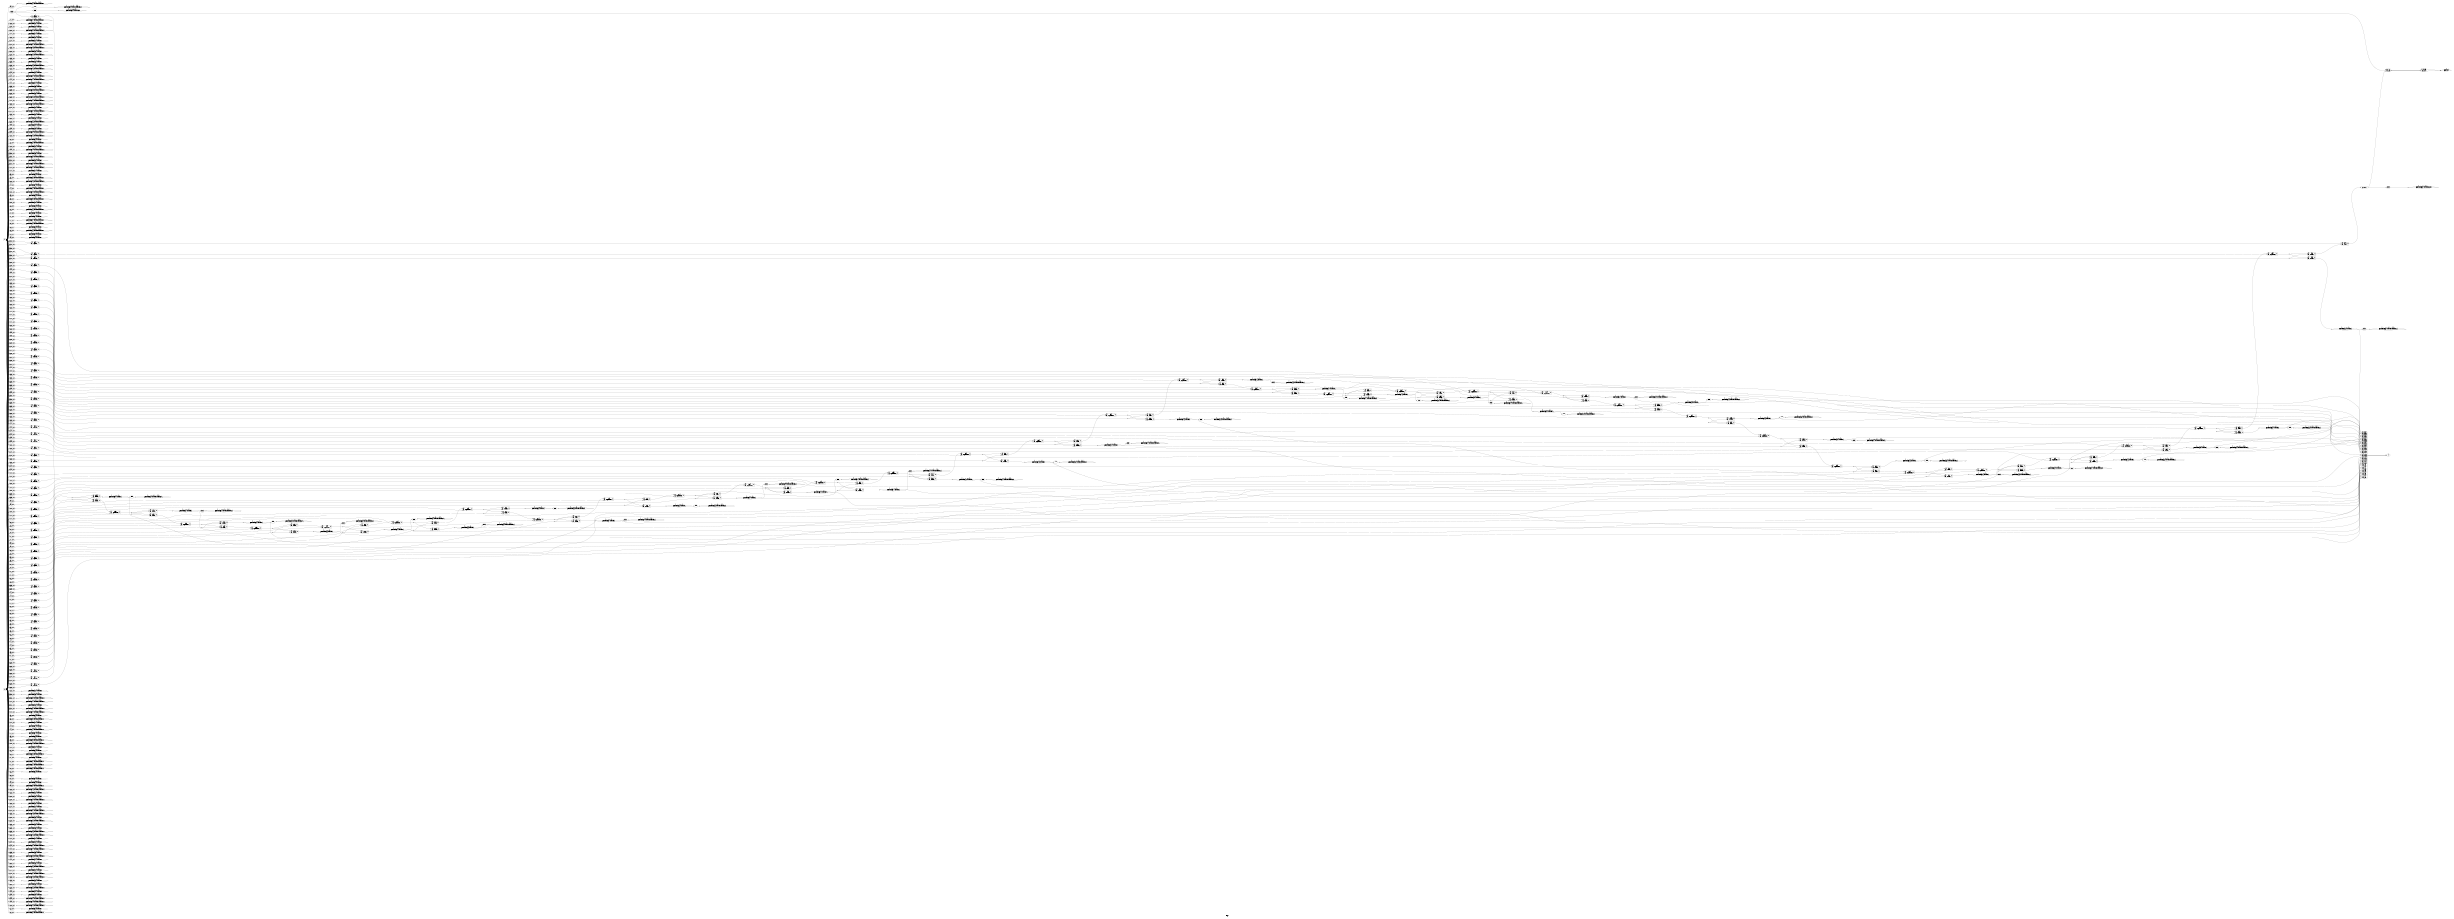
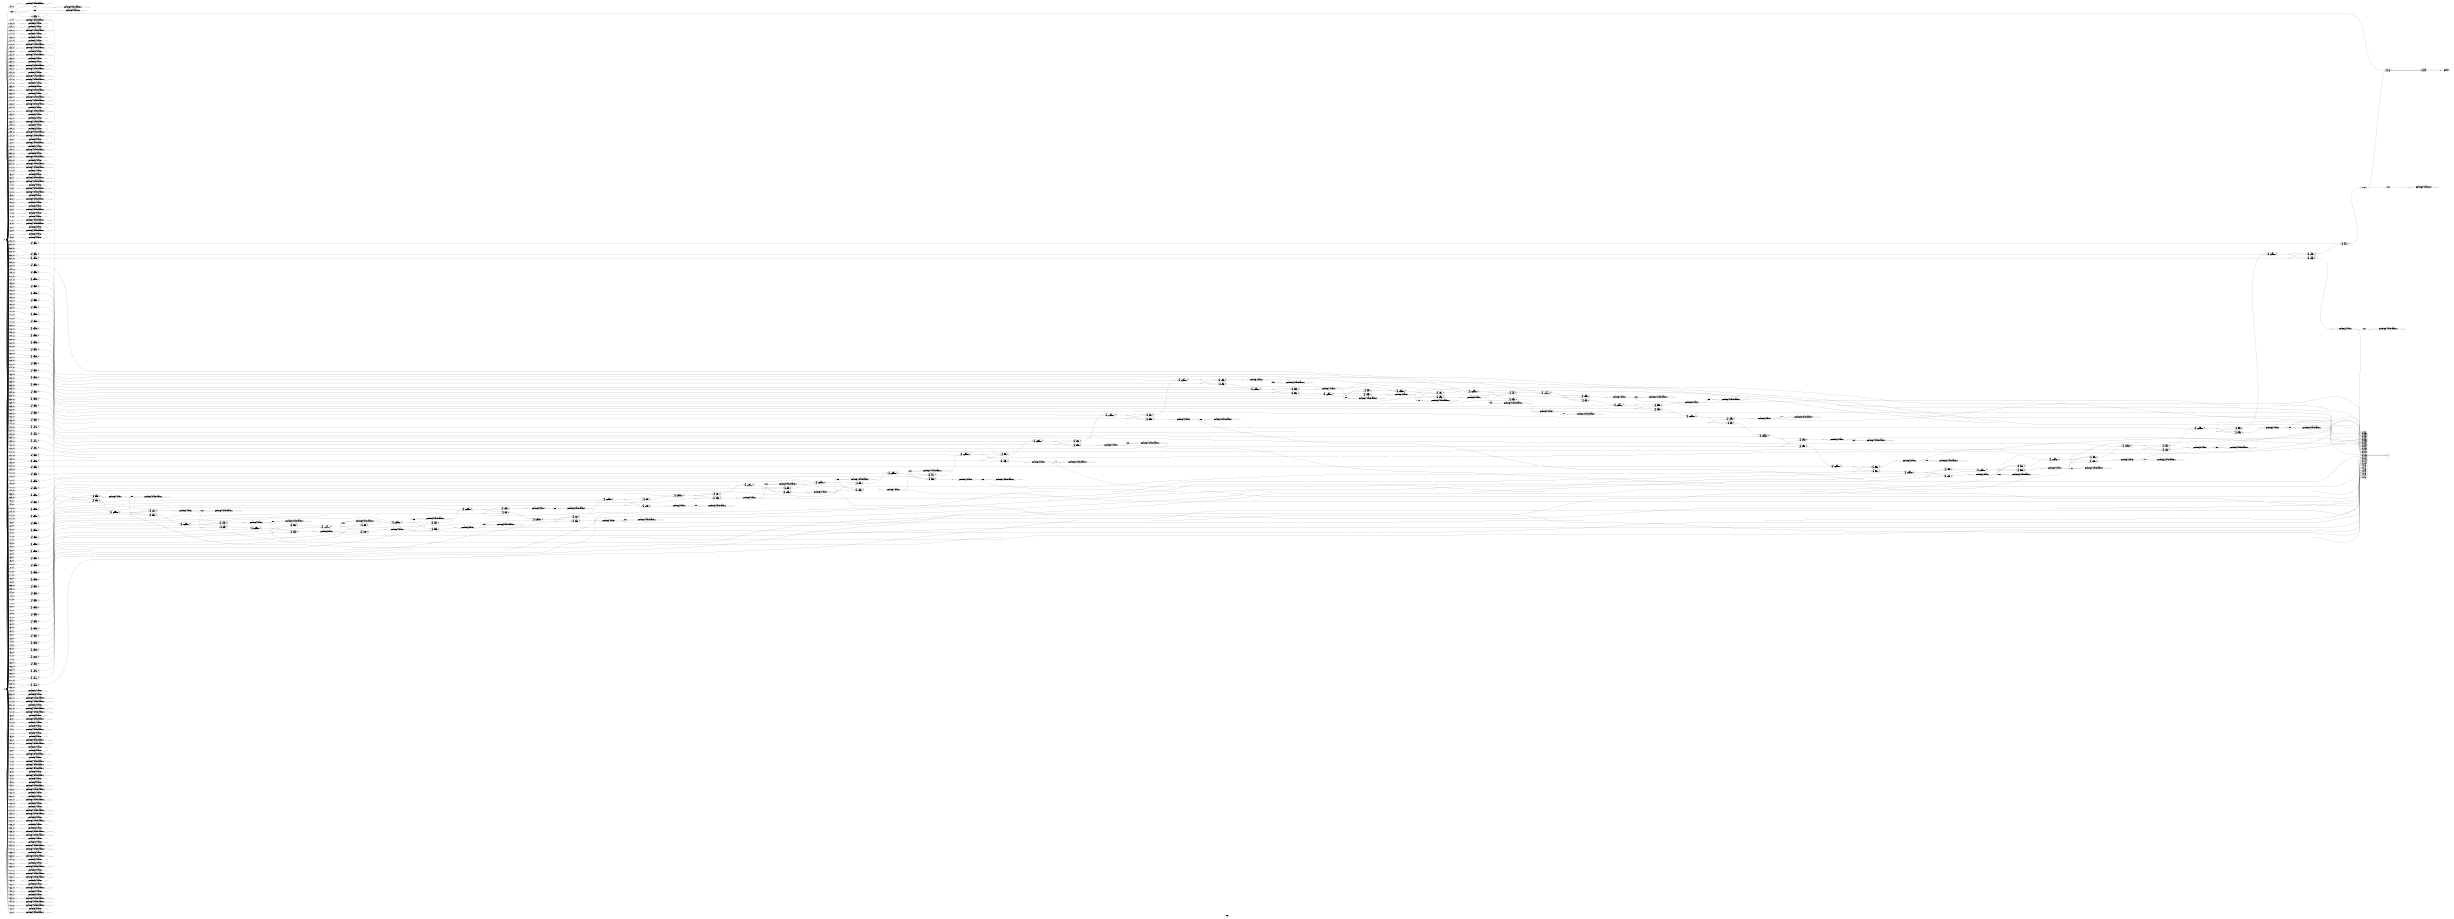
none -> (35, 775)
